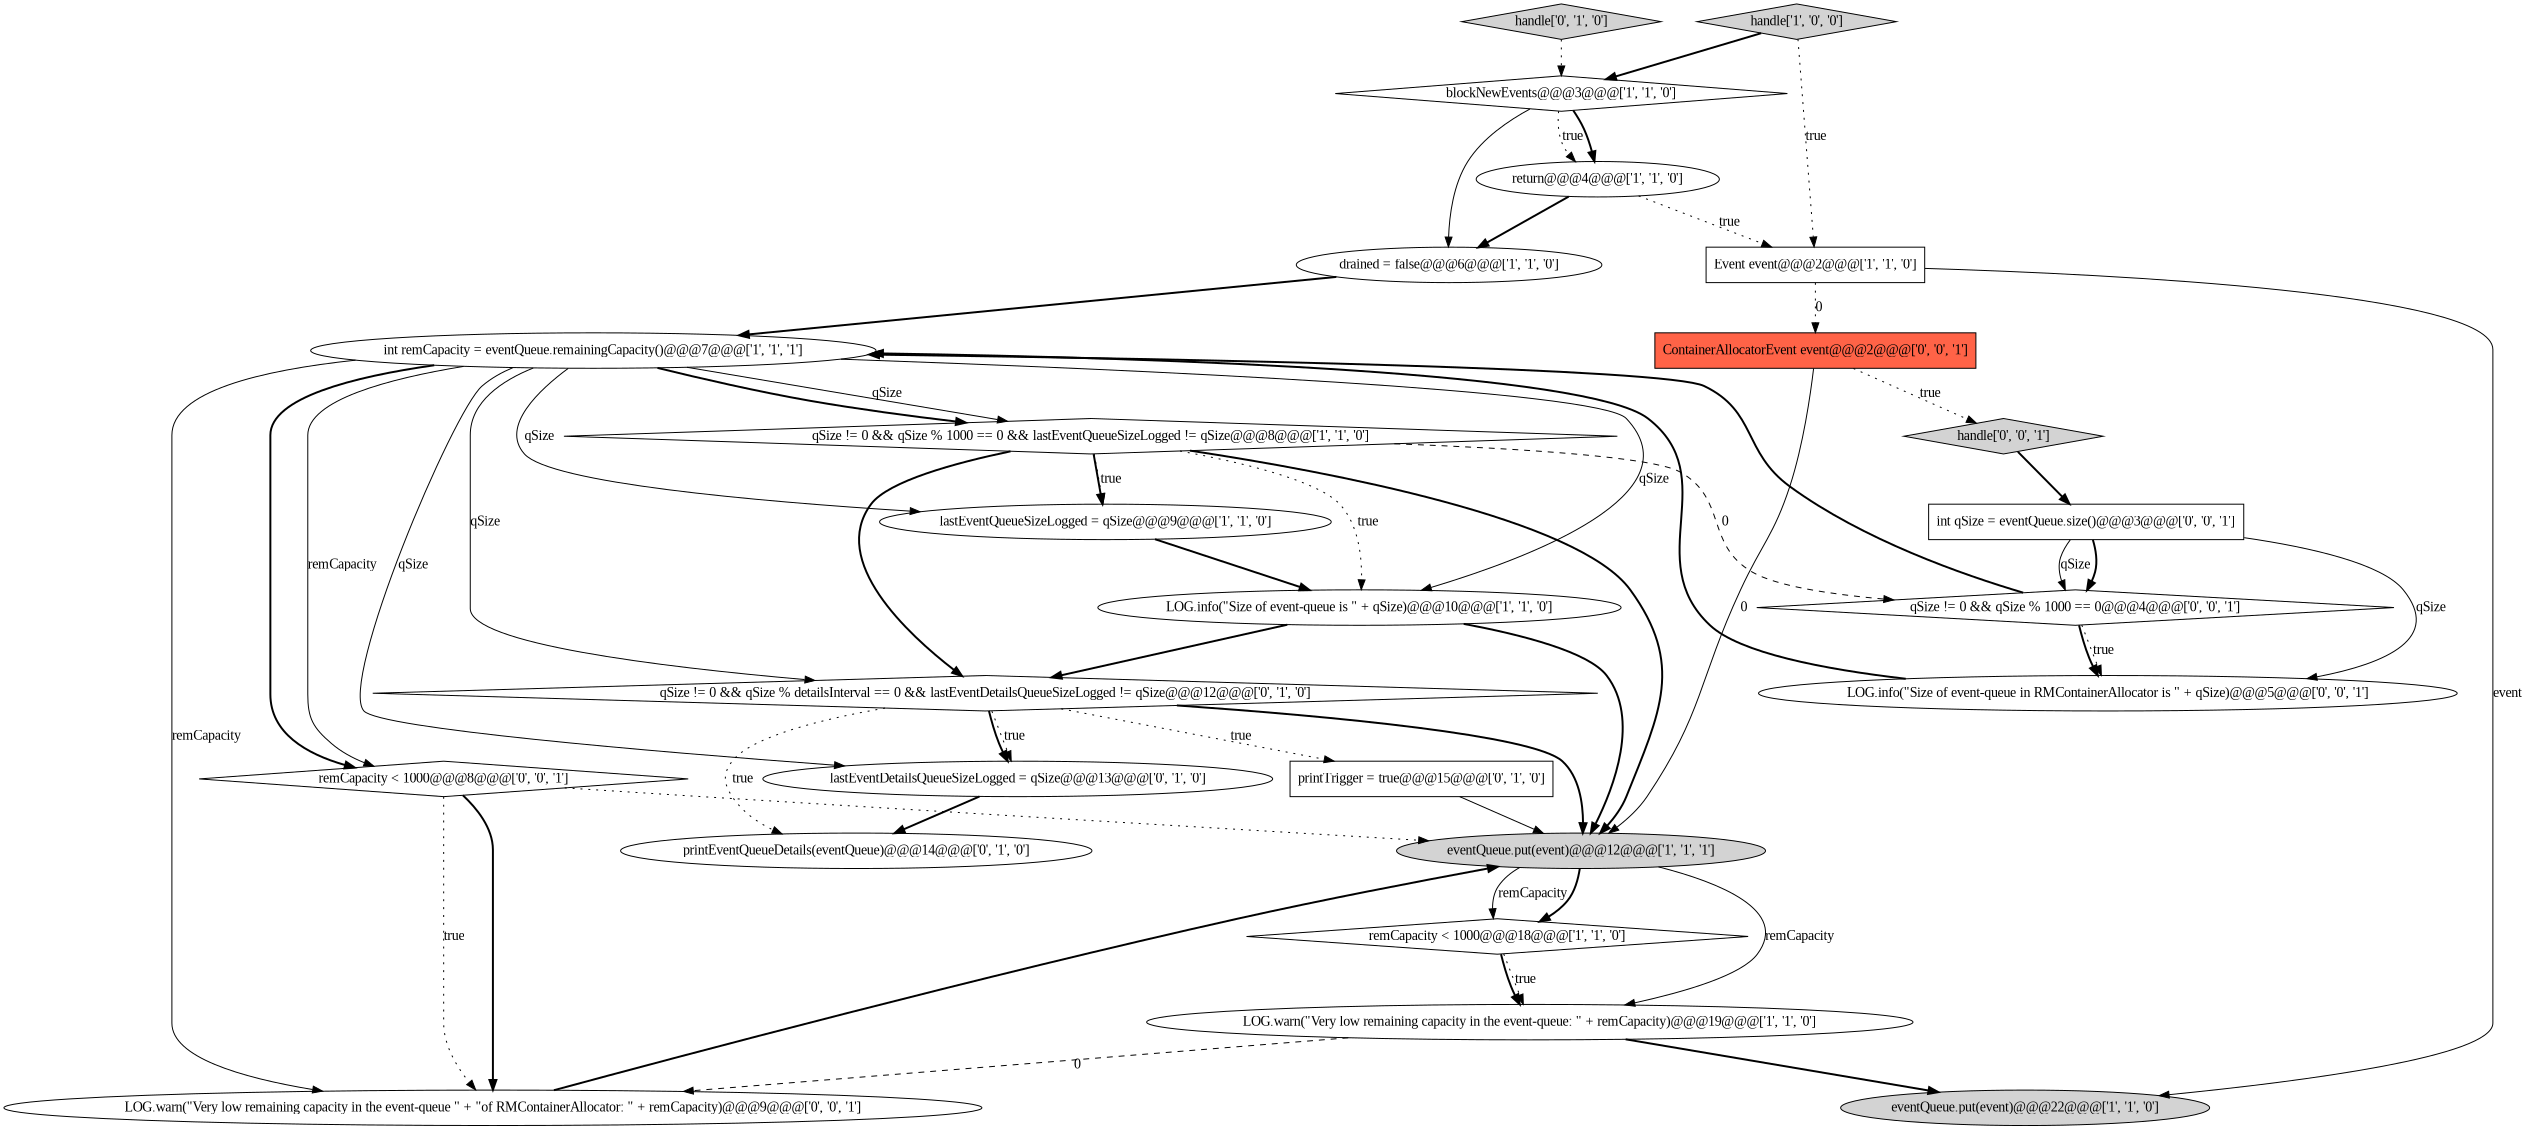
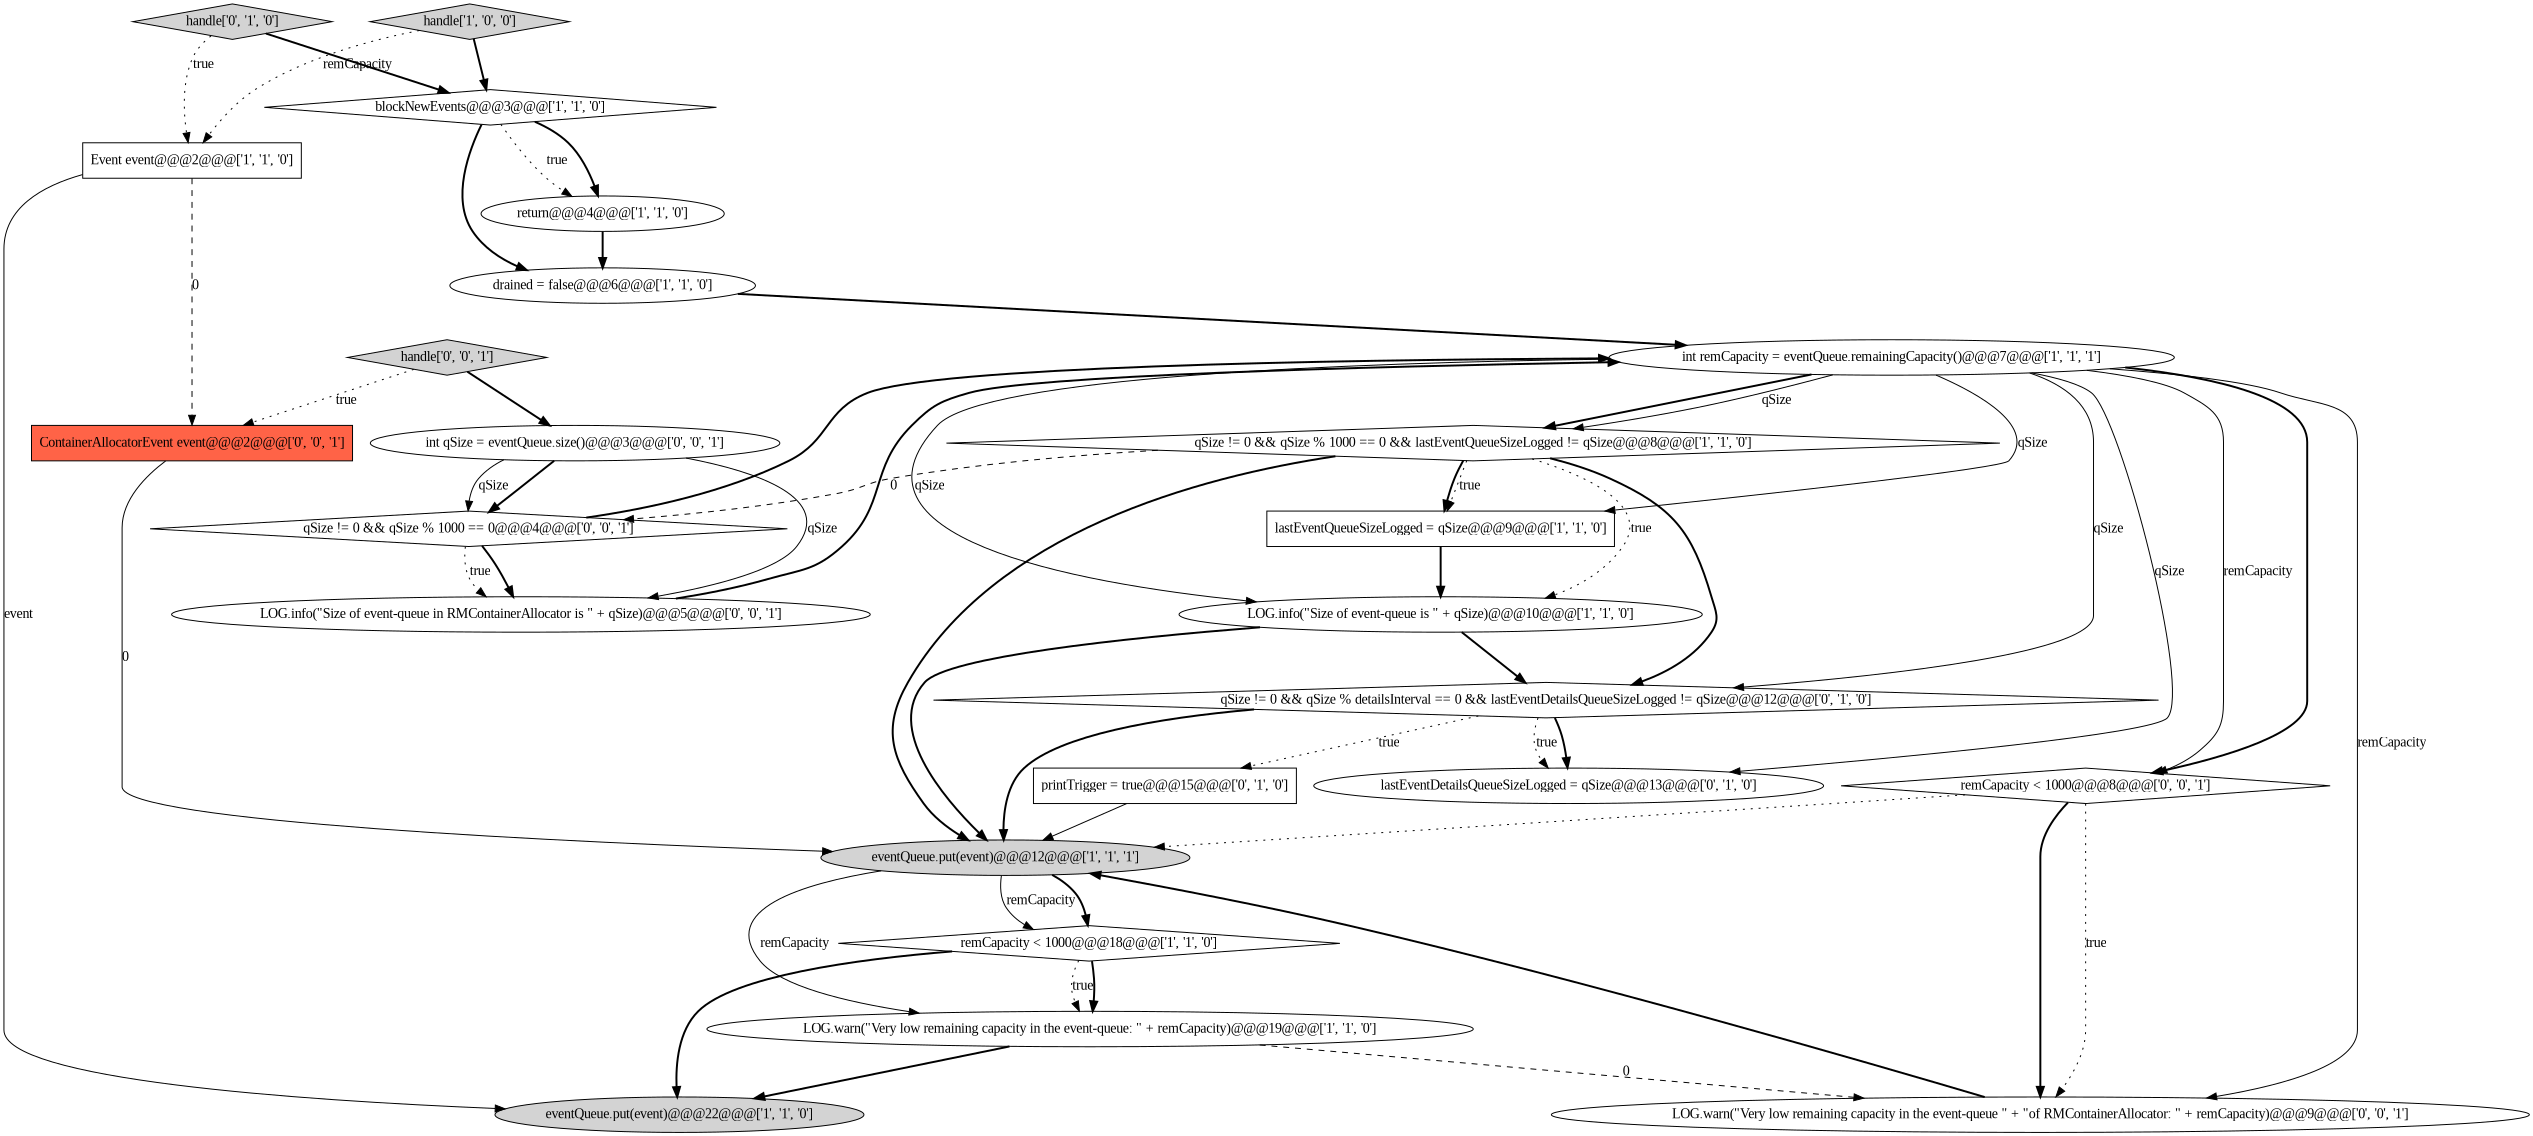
(1561, 53) -> (352, 62)
(1816, 136) -> (357, 64)
(1469, 160) -> (463, 206)
(1700, 220) -> (186, 81)
(1815, 303) -> (192, 297)
(1910, 394) -> (333, 396)
(1105, 522) -> (1441, 529)
(2086, 522) -> (575, 443)
(856, 851) -> none
none -> (790, 974)
